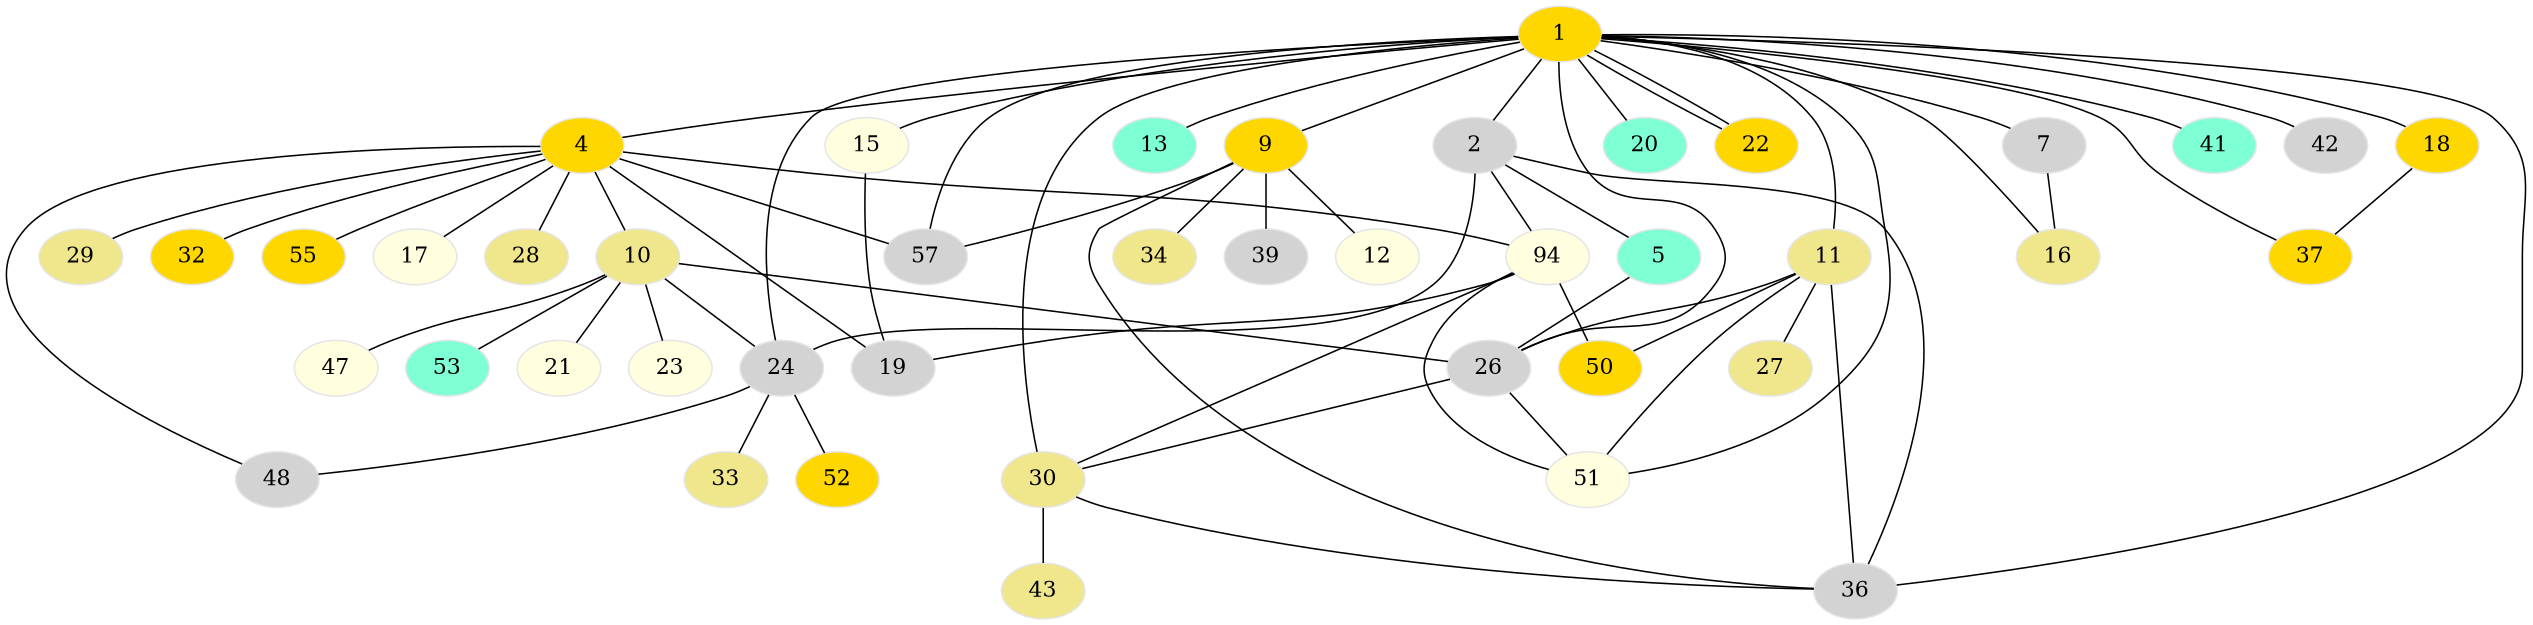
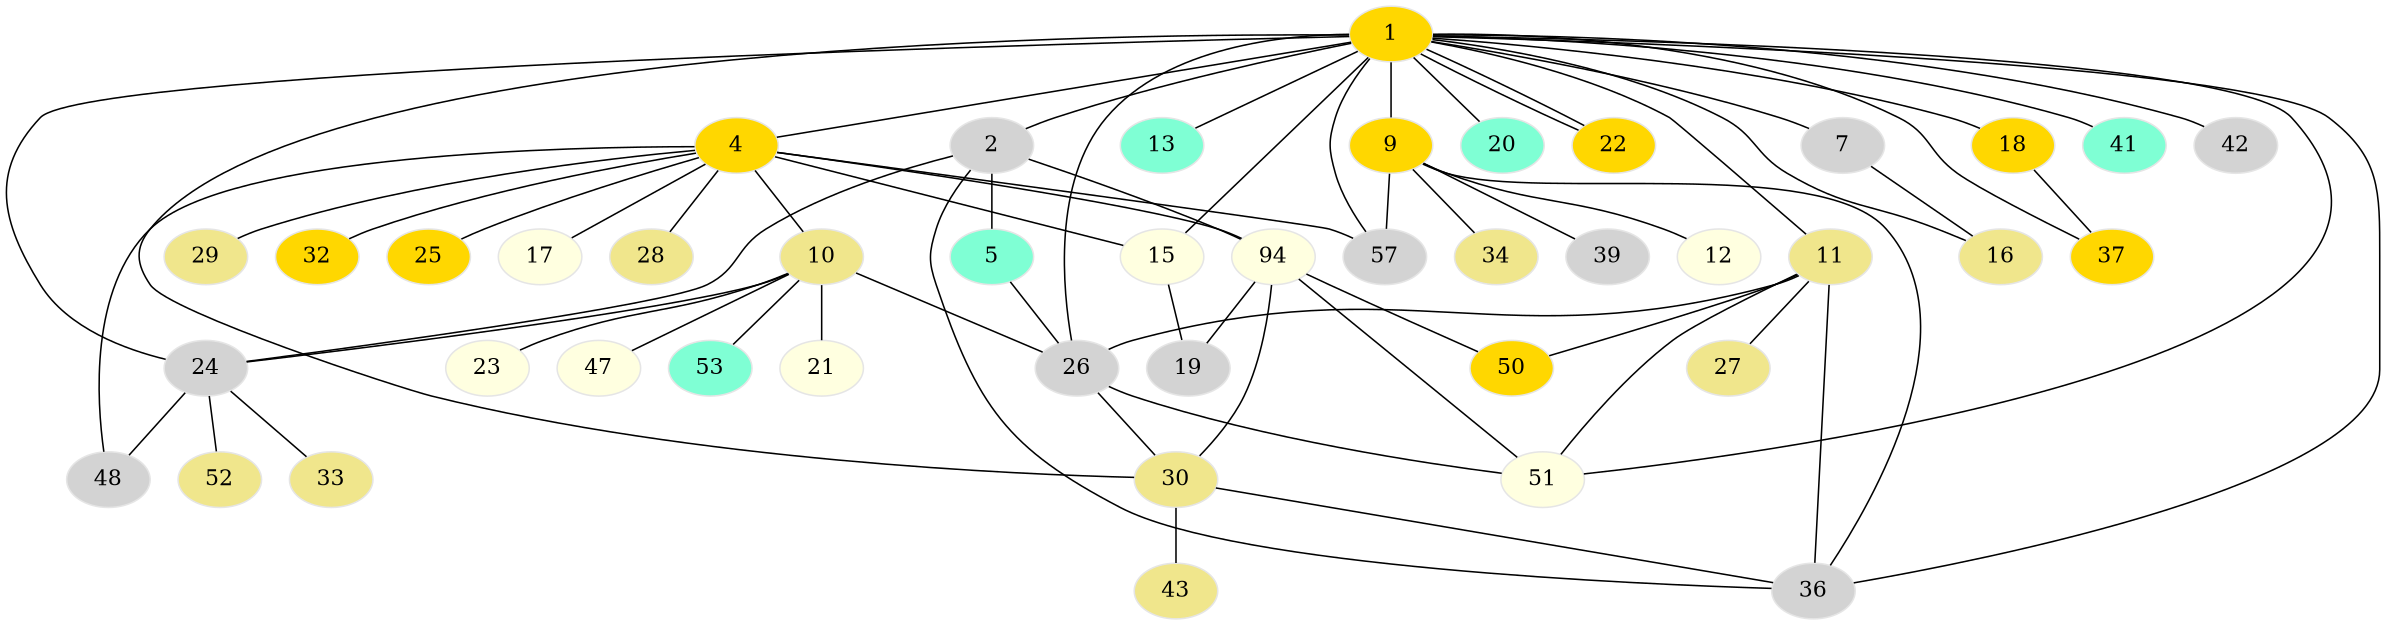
(304, 257) -> (429, 257)
(738, 257) -> (932, 197)
(837, 480) -> (220, 480)
